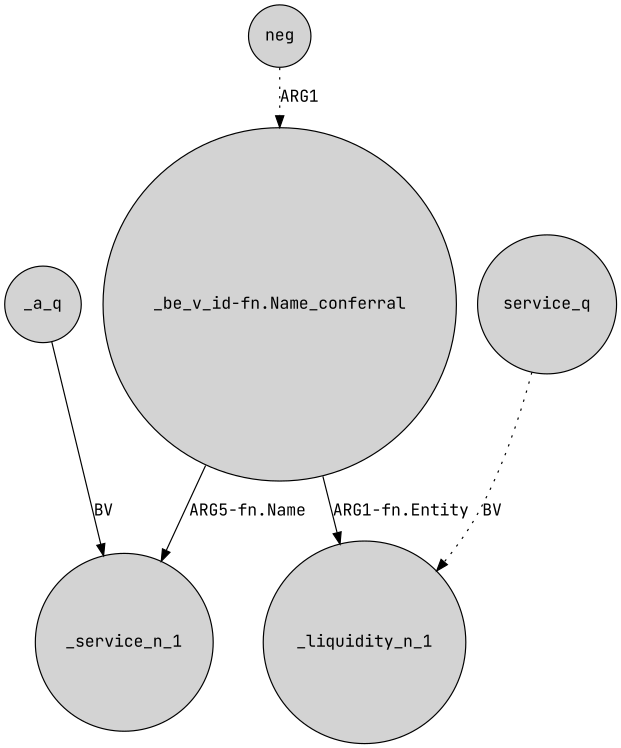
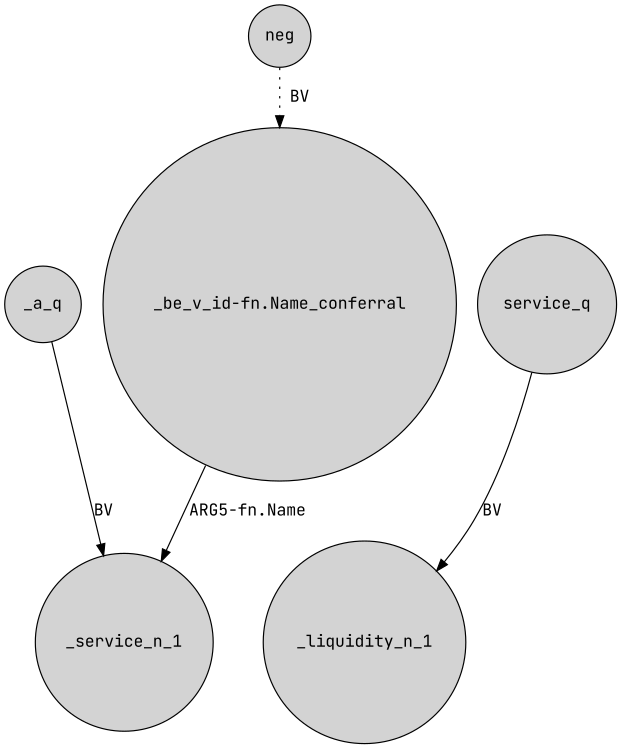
(300, 98) -> (300, 98)
(498, 472) -> (498, 472)
(330, 504) -> none
